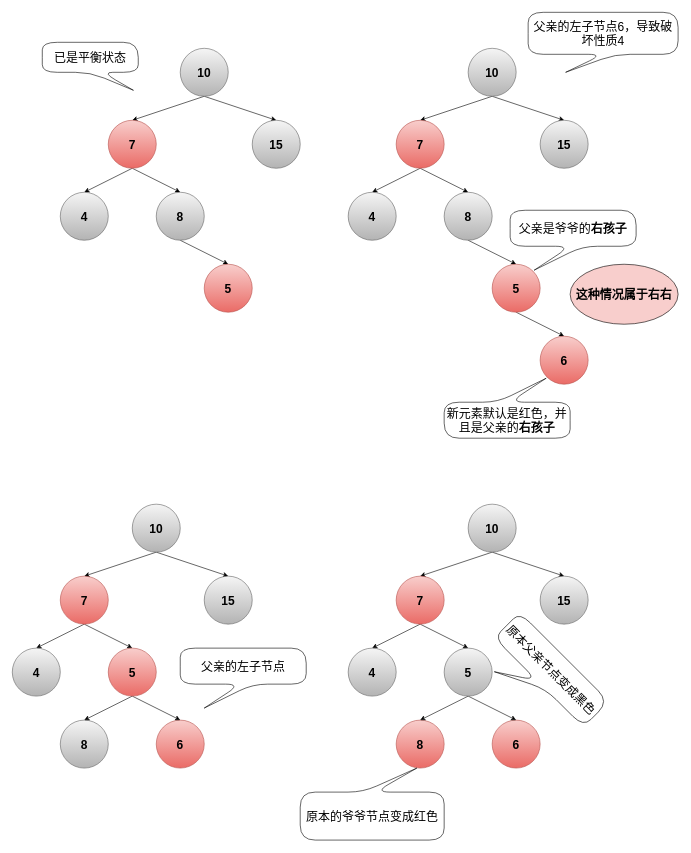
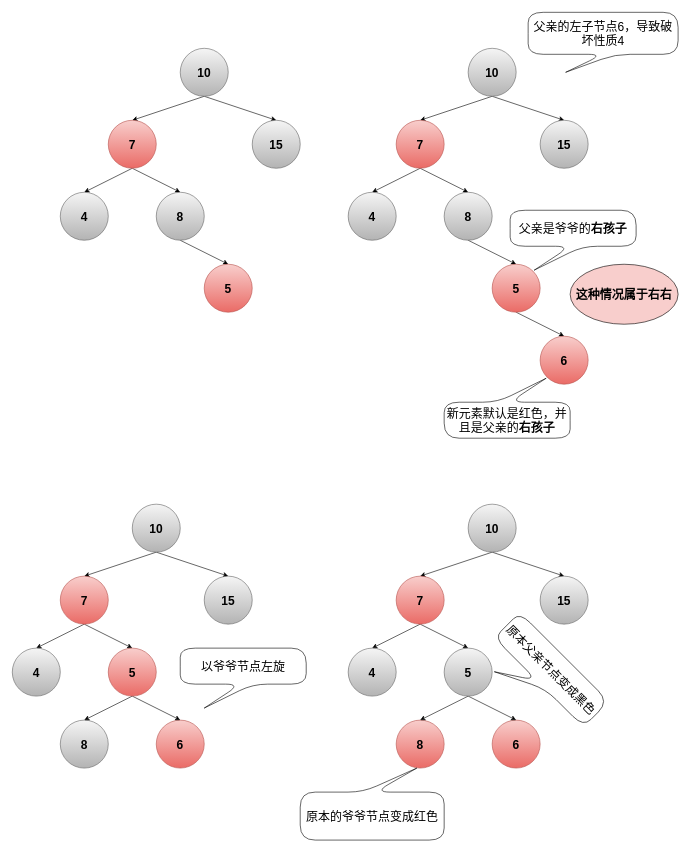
(90, 66) -> none
(243, 666) -> (243, 666)
